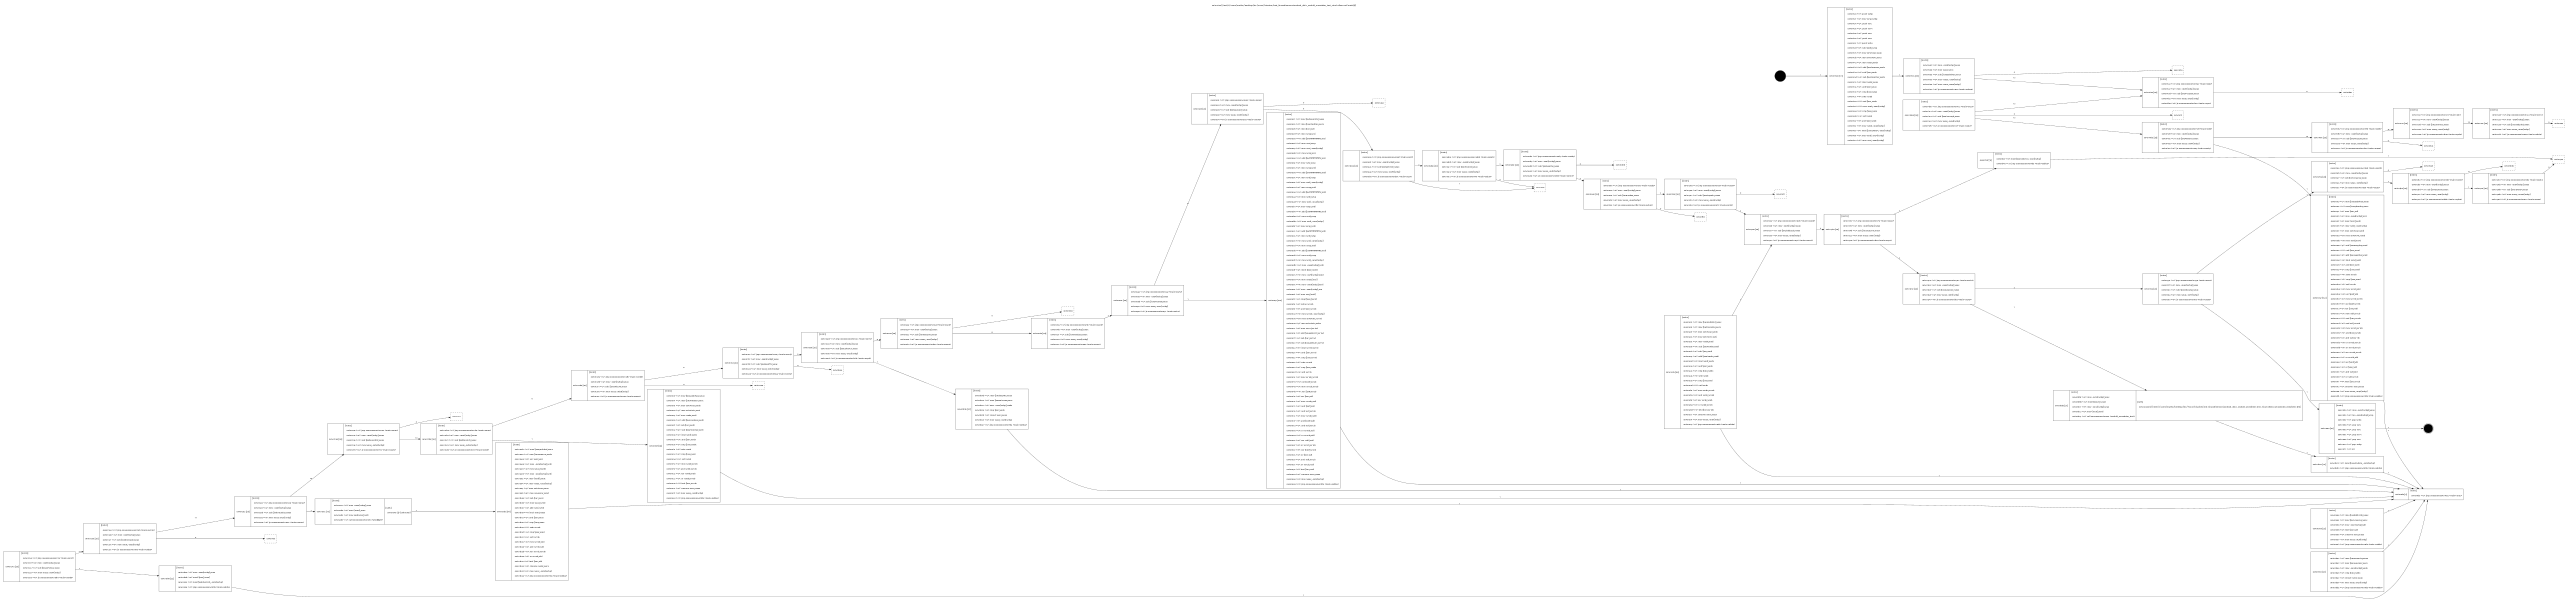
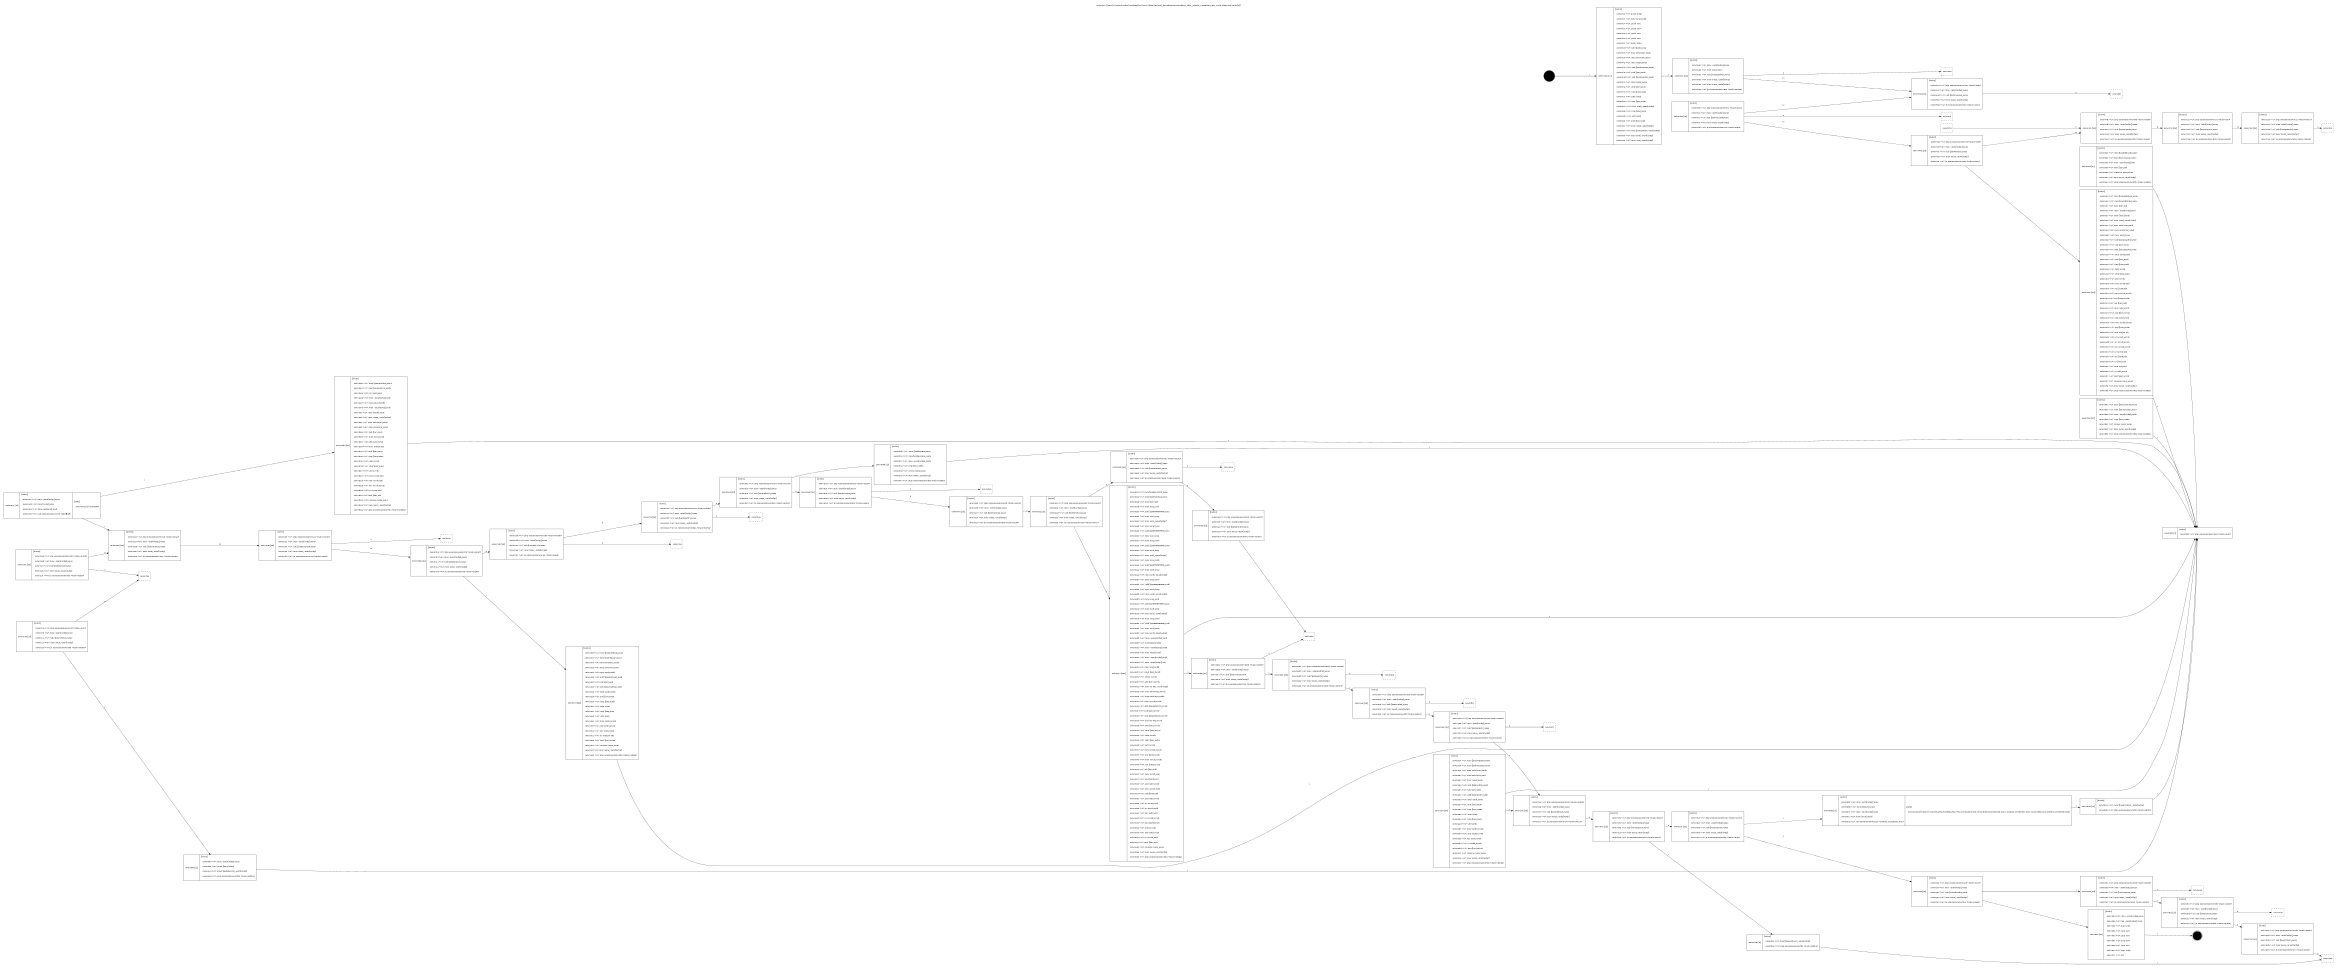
(2402, 143) -> (2016, 128)
(1418, 166) -> (1187, 673)
(310, 512) -> (95, 524)
(78, 553) -> (106, 601)
